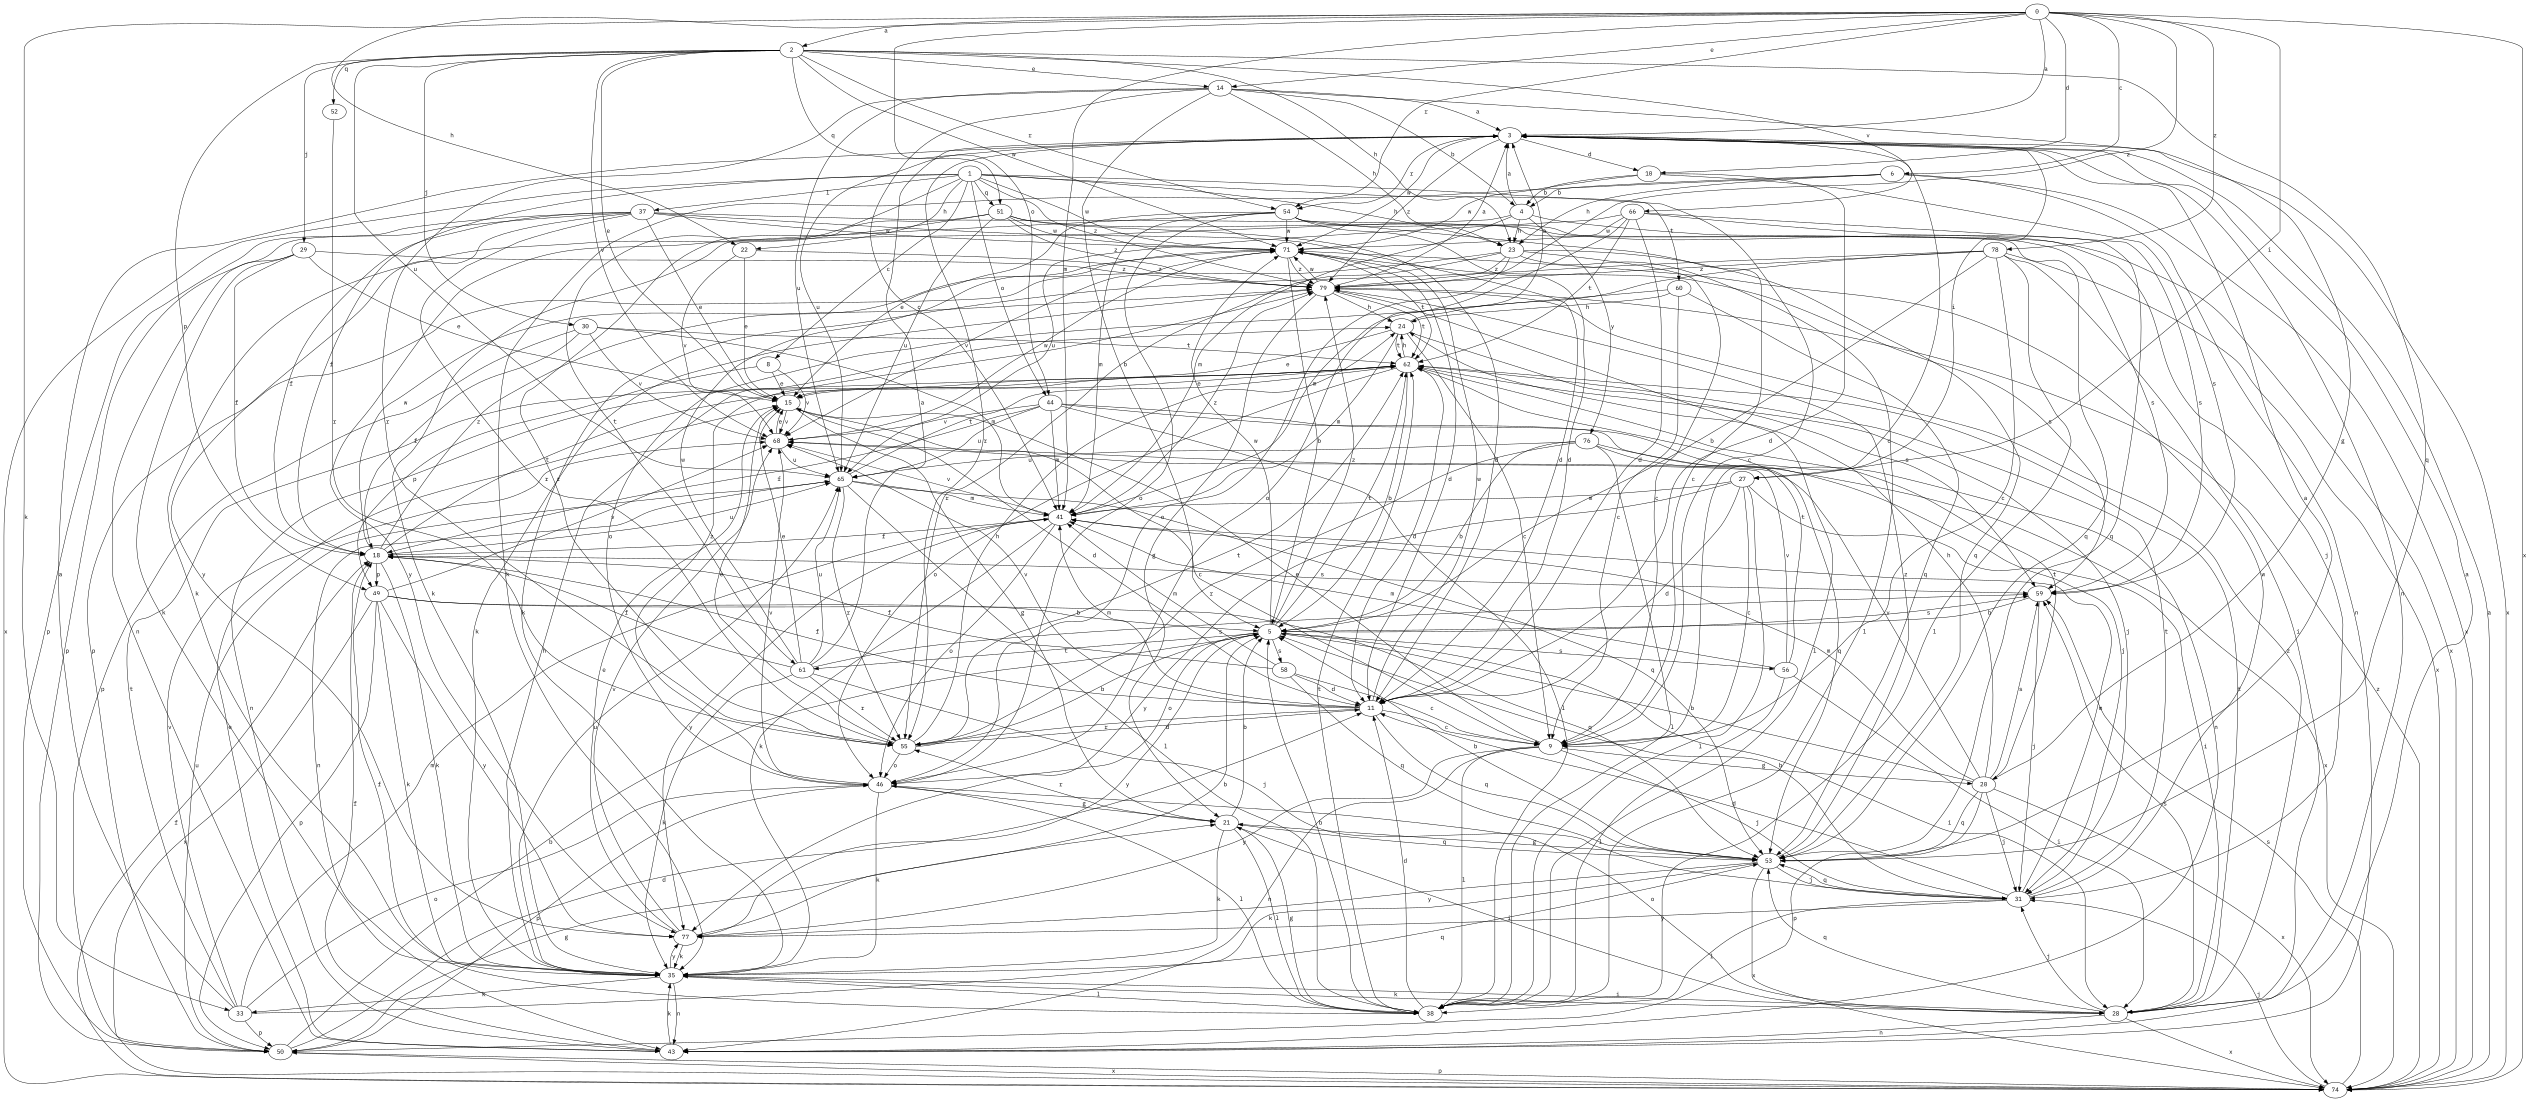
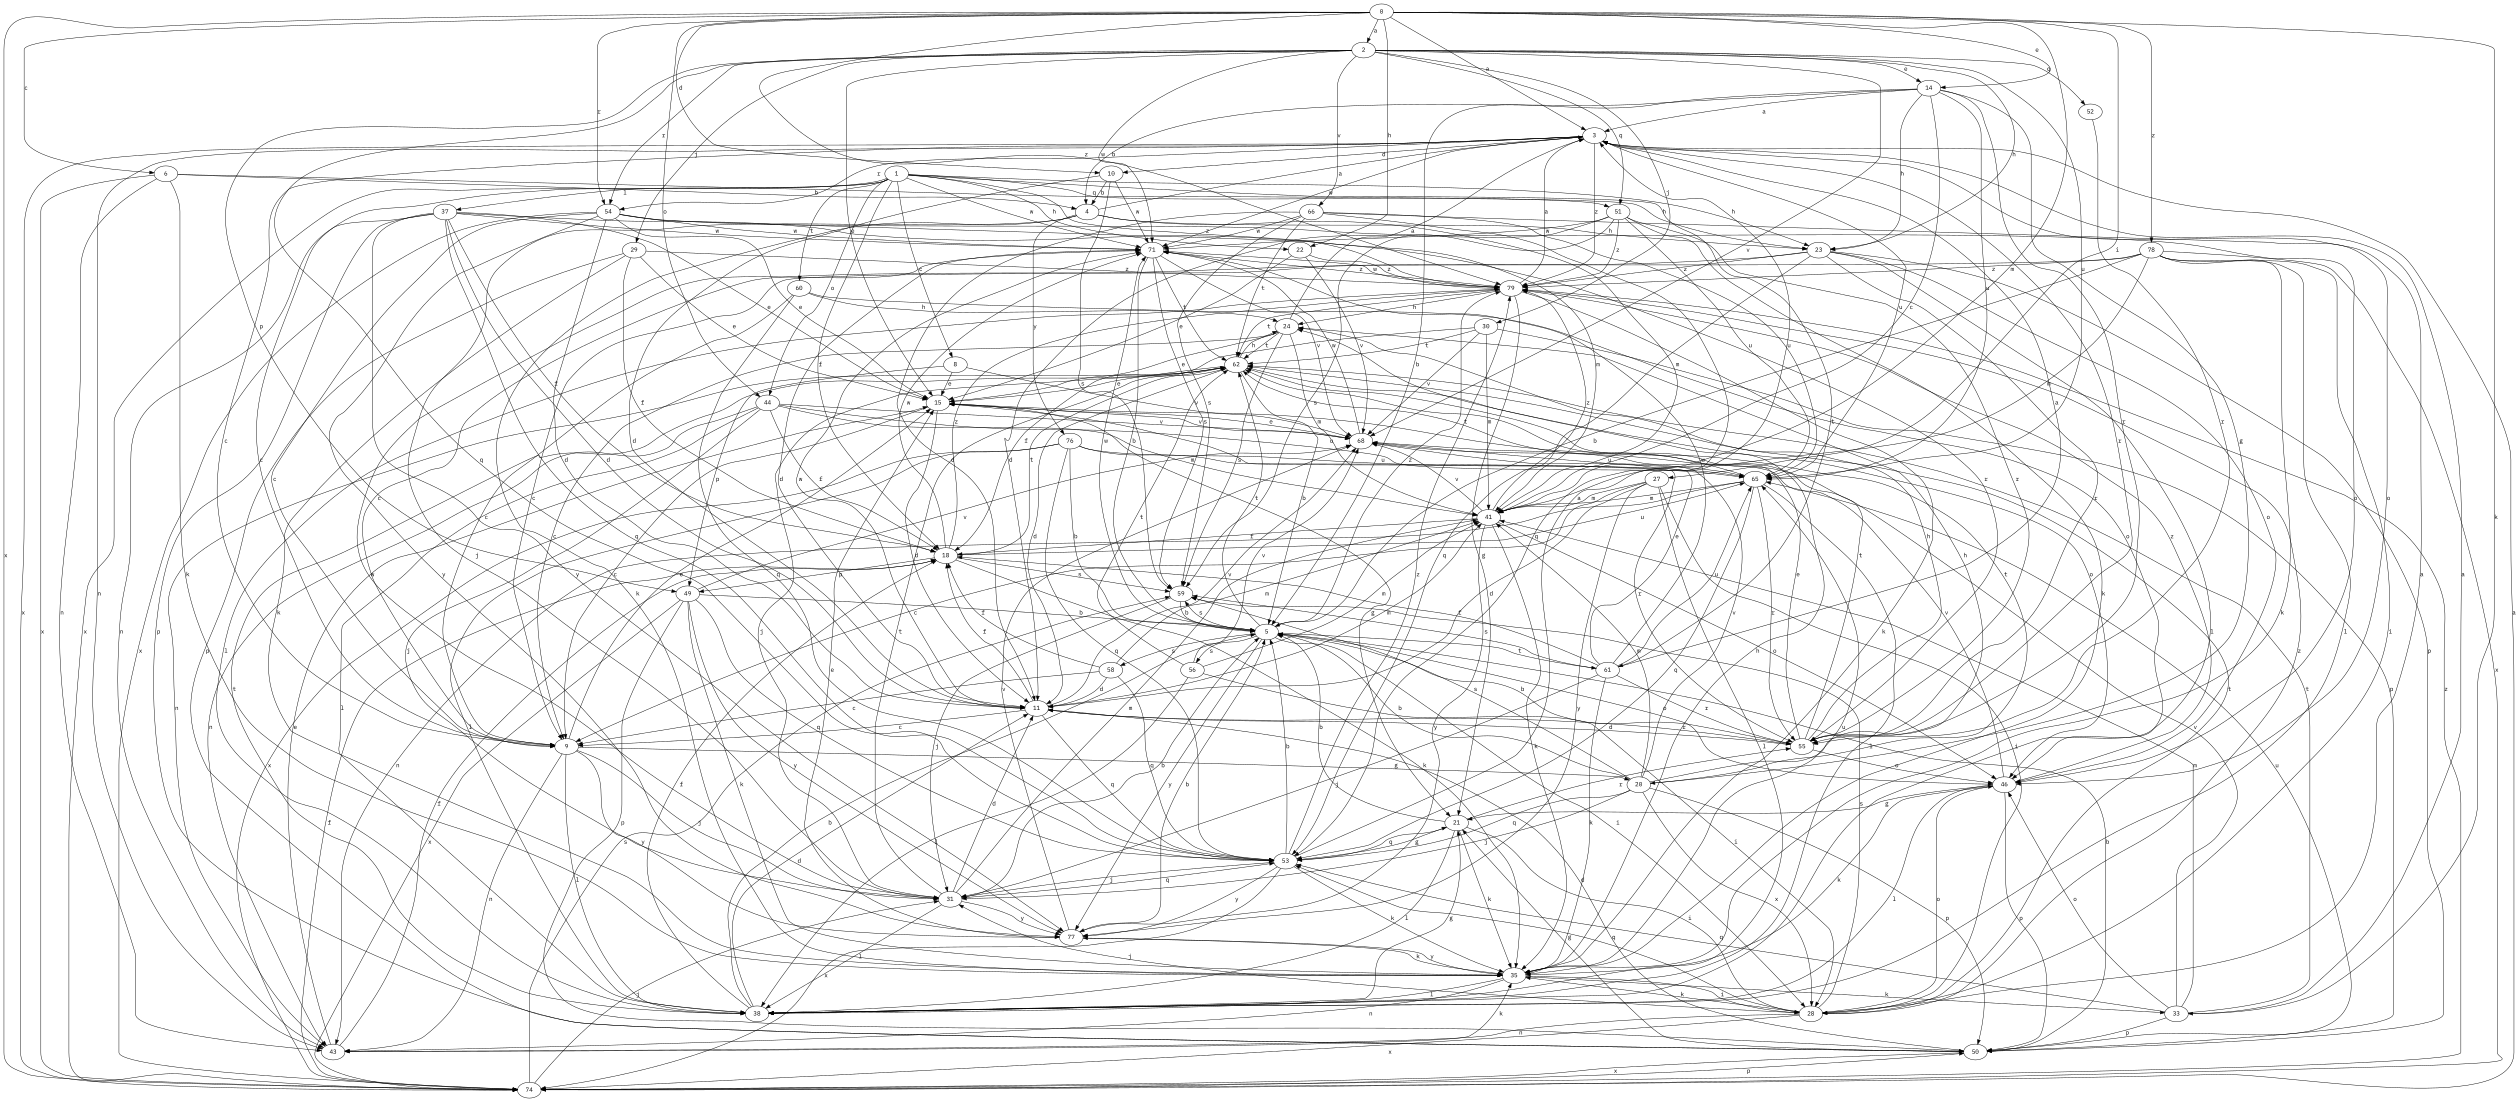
(2033, 158) -> none
(2209, 892) -> (1741, 892)
